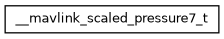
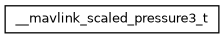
(112, 19) -> (112, 19)
